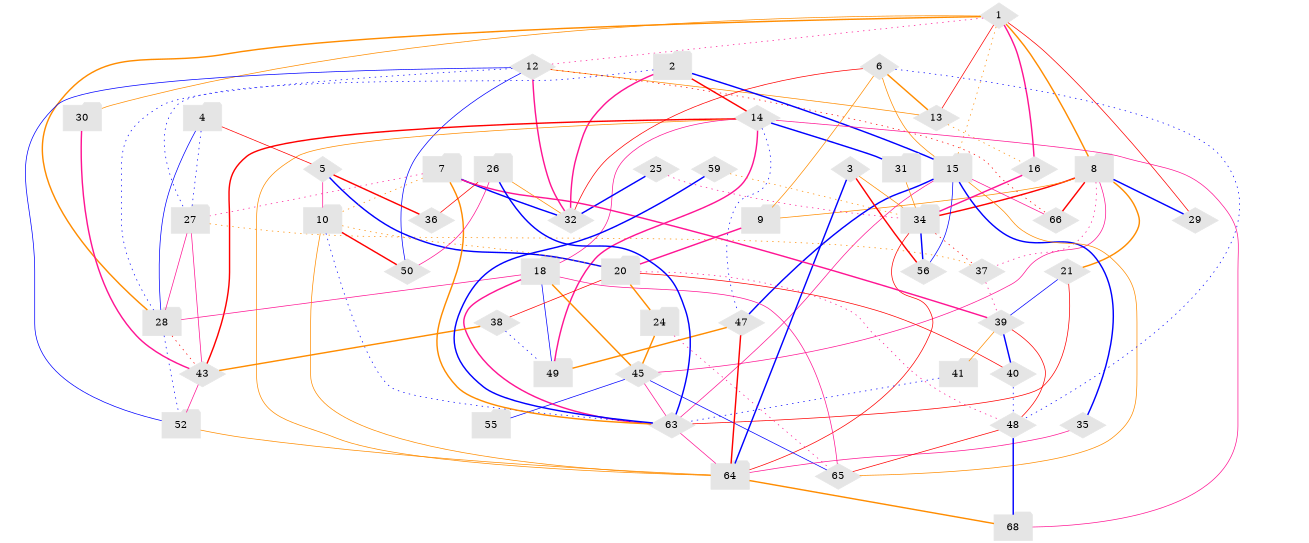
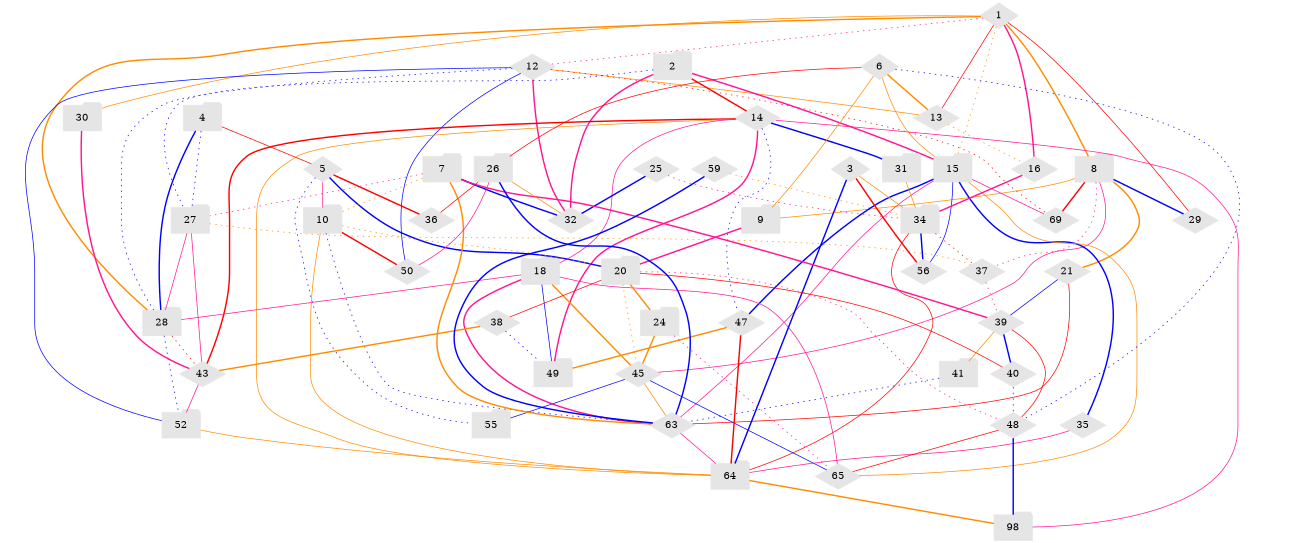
(700, 105) -> (660, 90)
(826, 118) -> (826, 118)
(1001, 200) -> none
(163, 217) -> (163, 217)
(1056, 220) -> (1056, 220)
none -> (630, 323)
none -> (328, 340)
(655, 400) -> (655, 400)
(1013, 528) -> (1013, 528)
